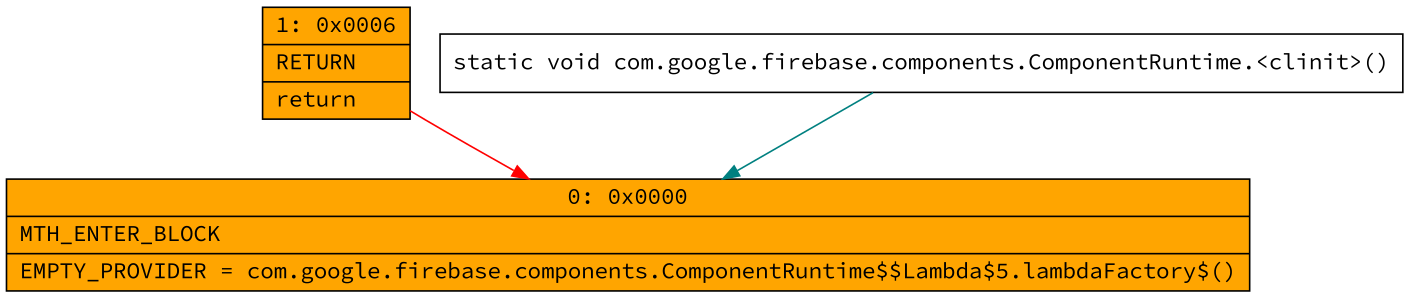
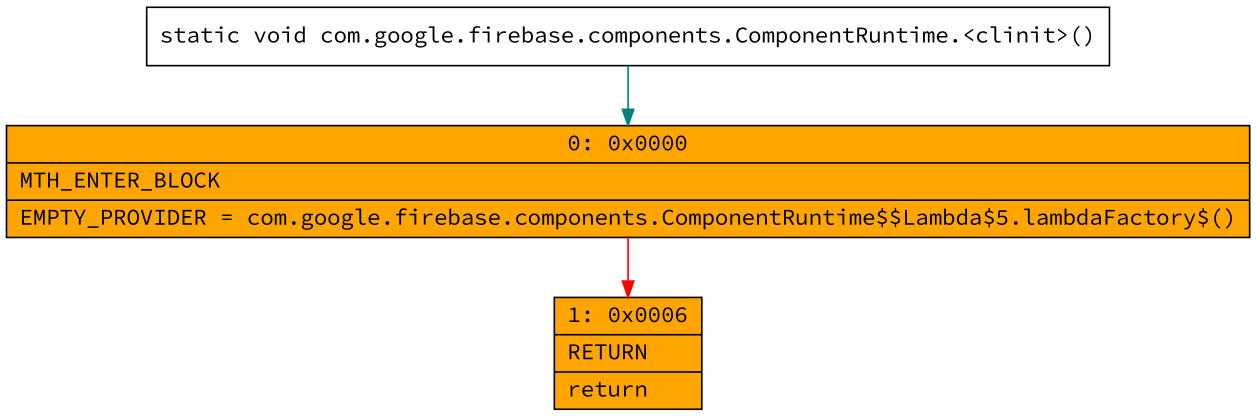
(462, 141) -> (628, 259)
